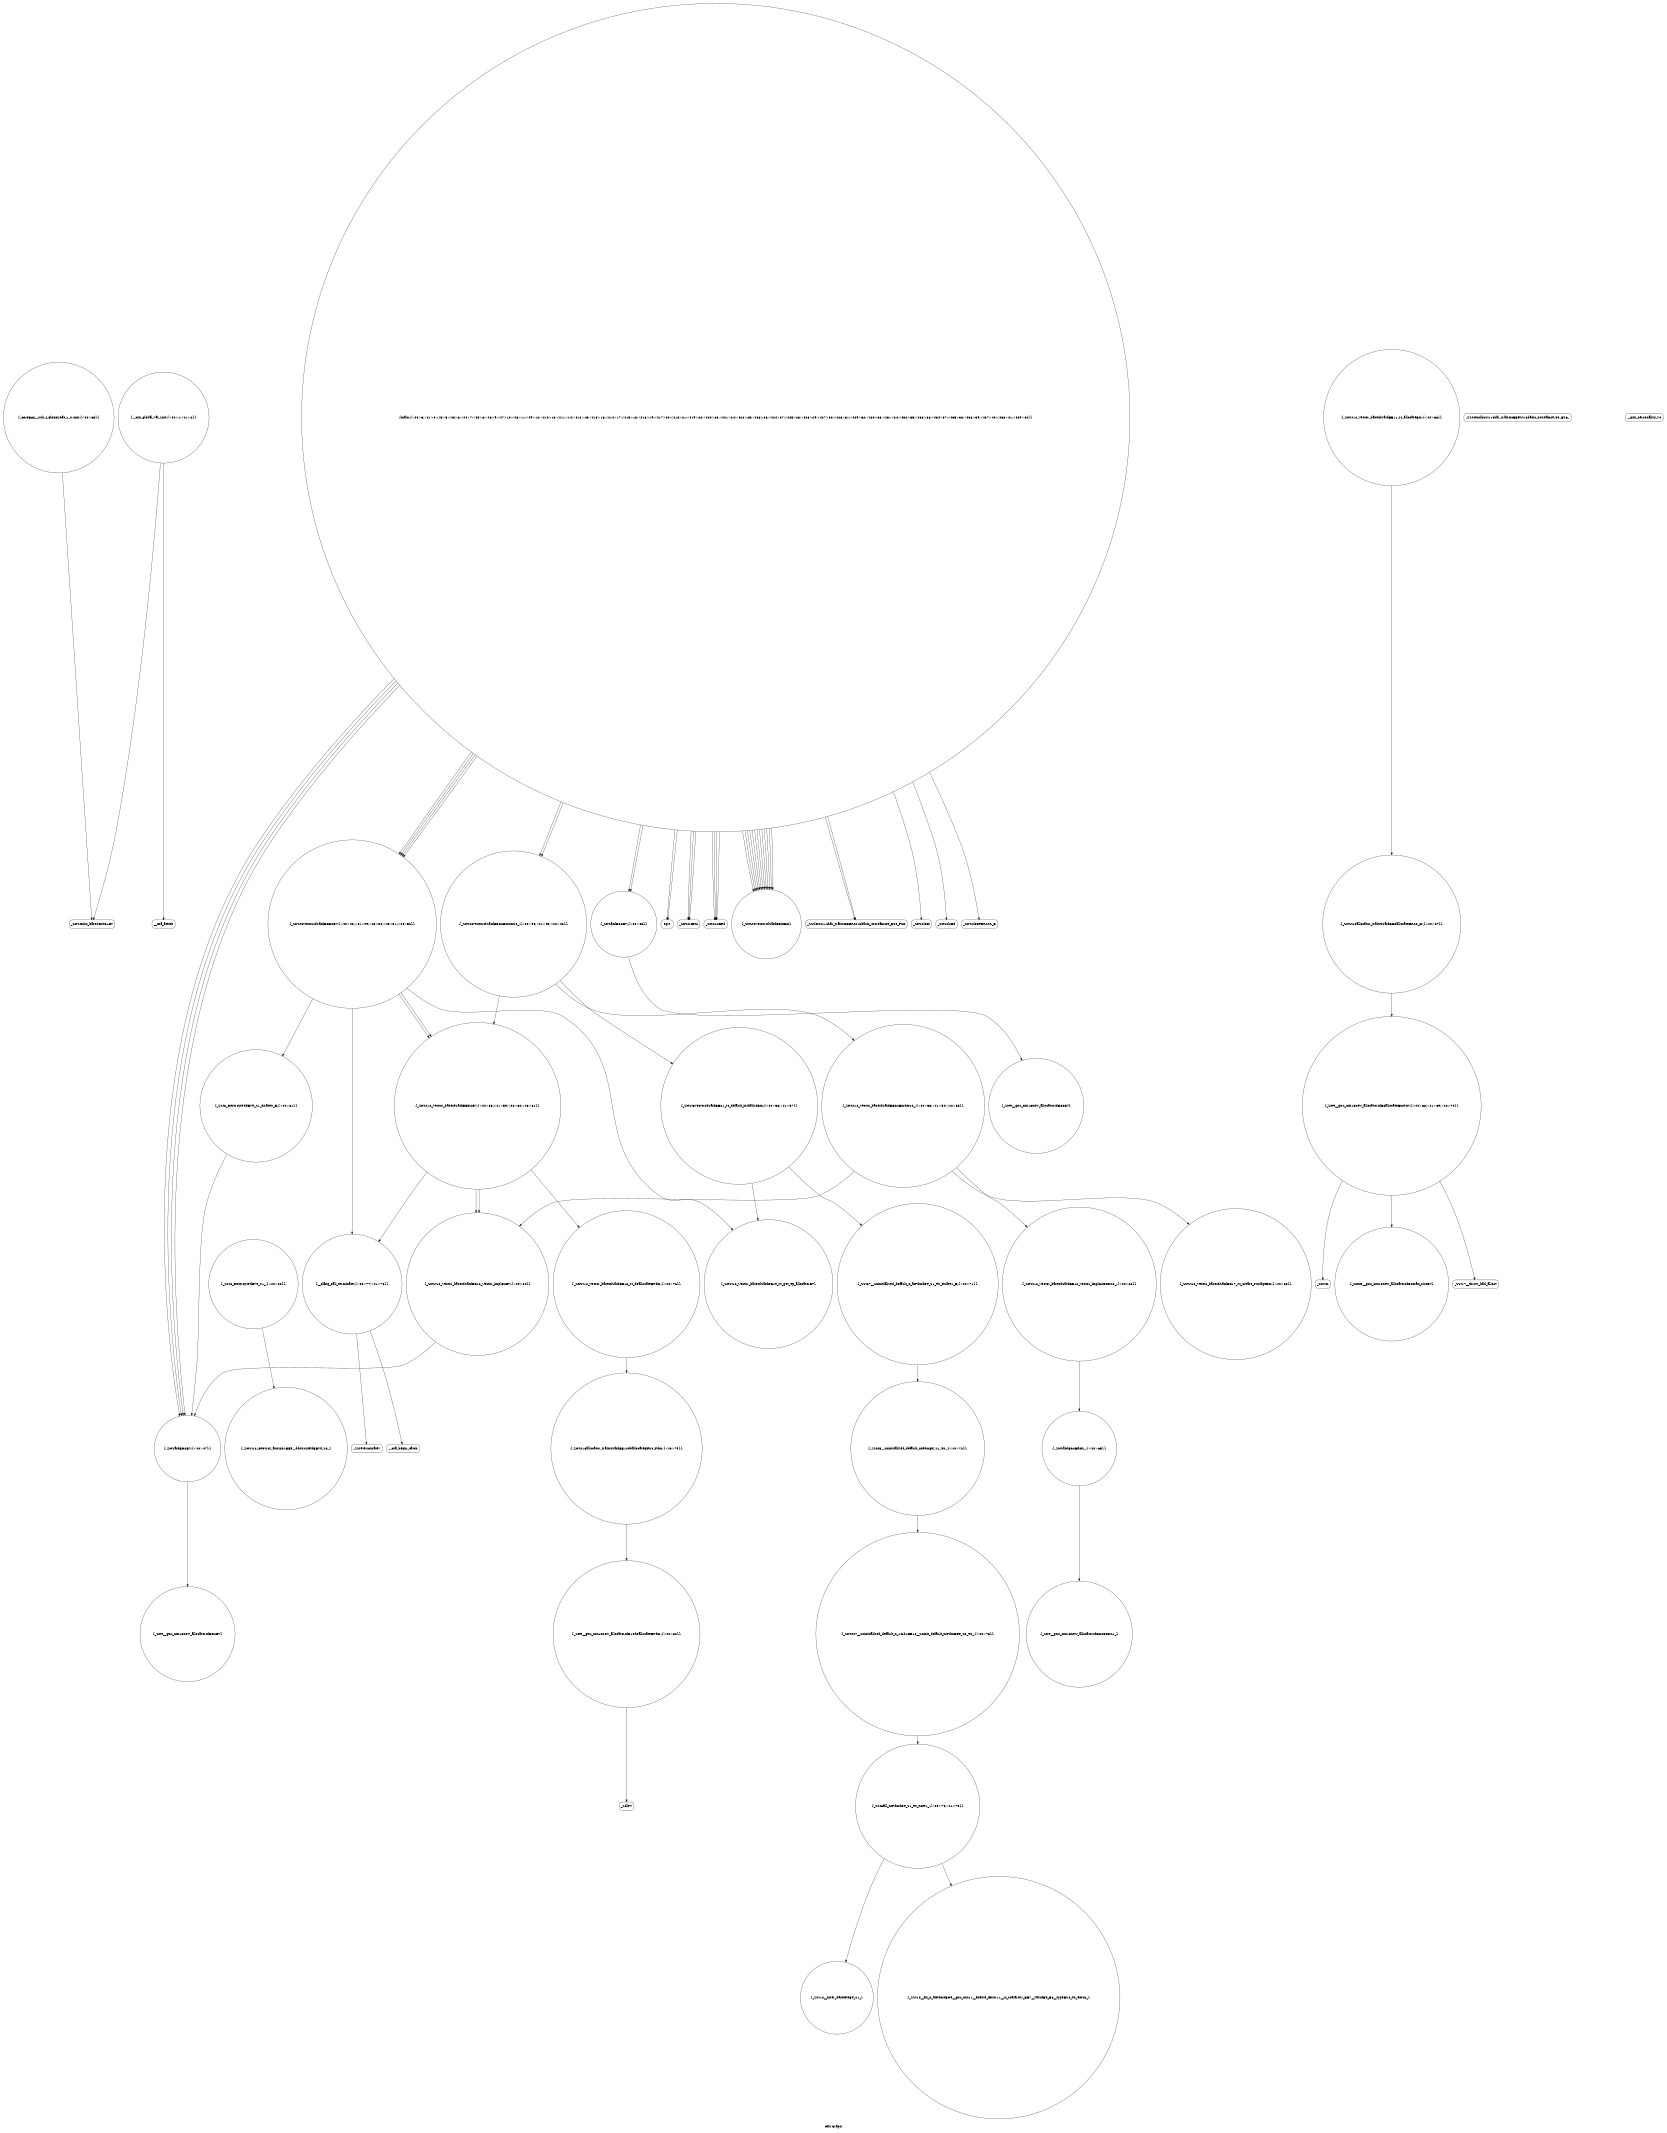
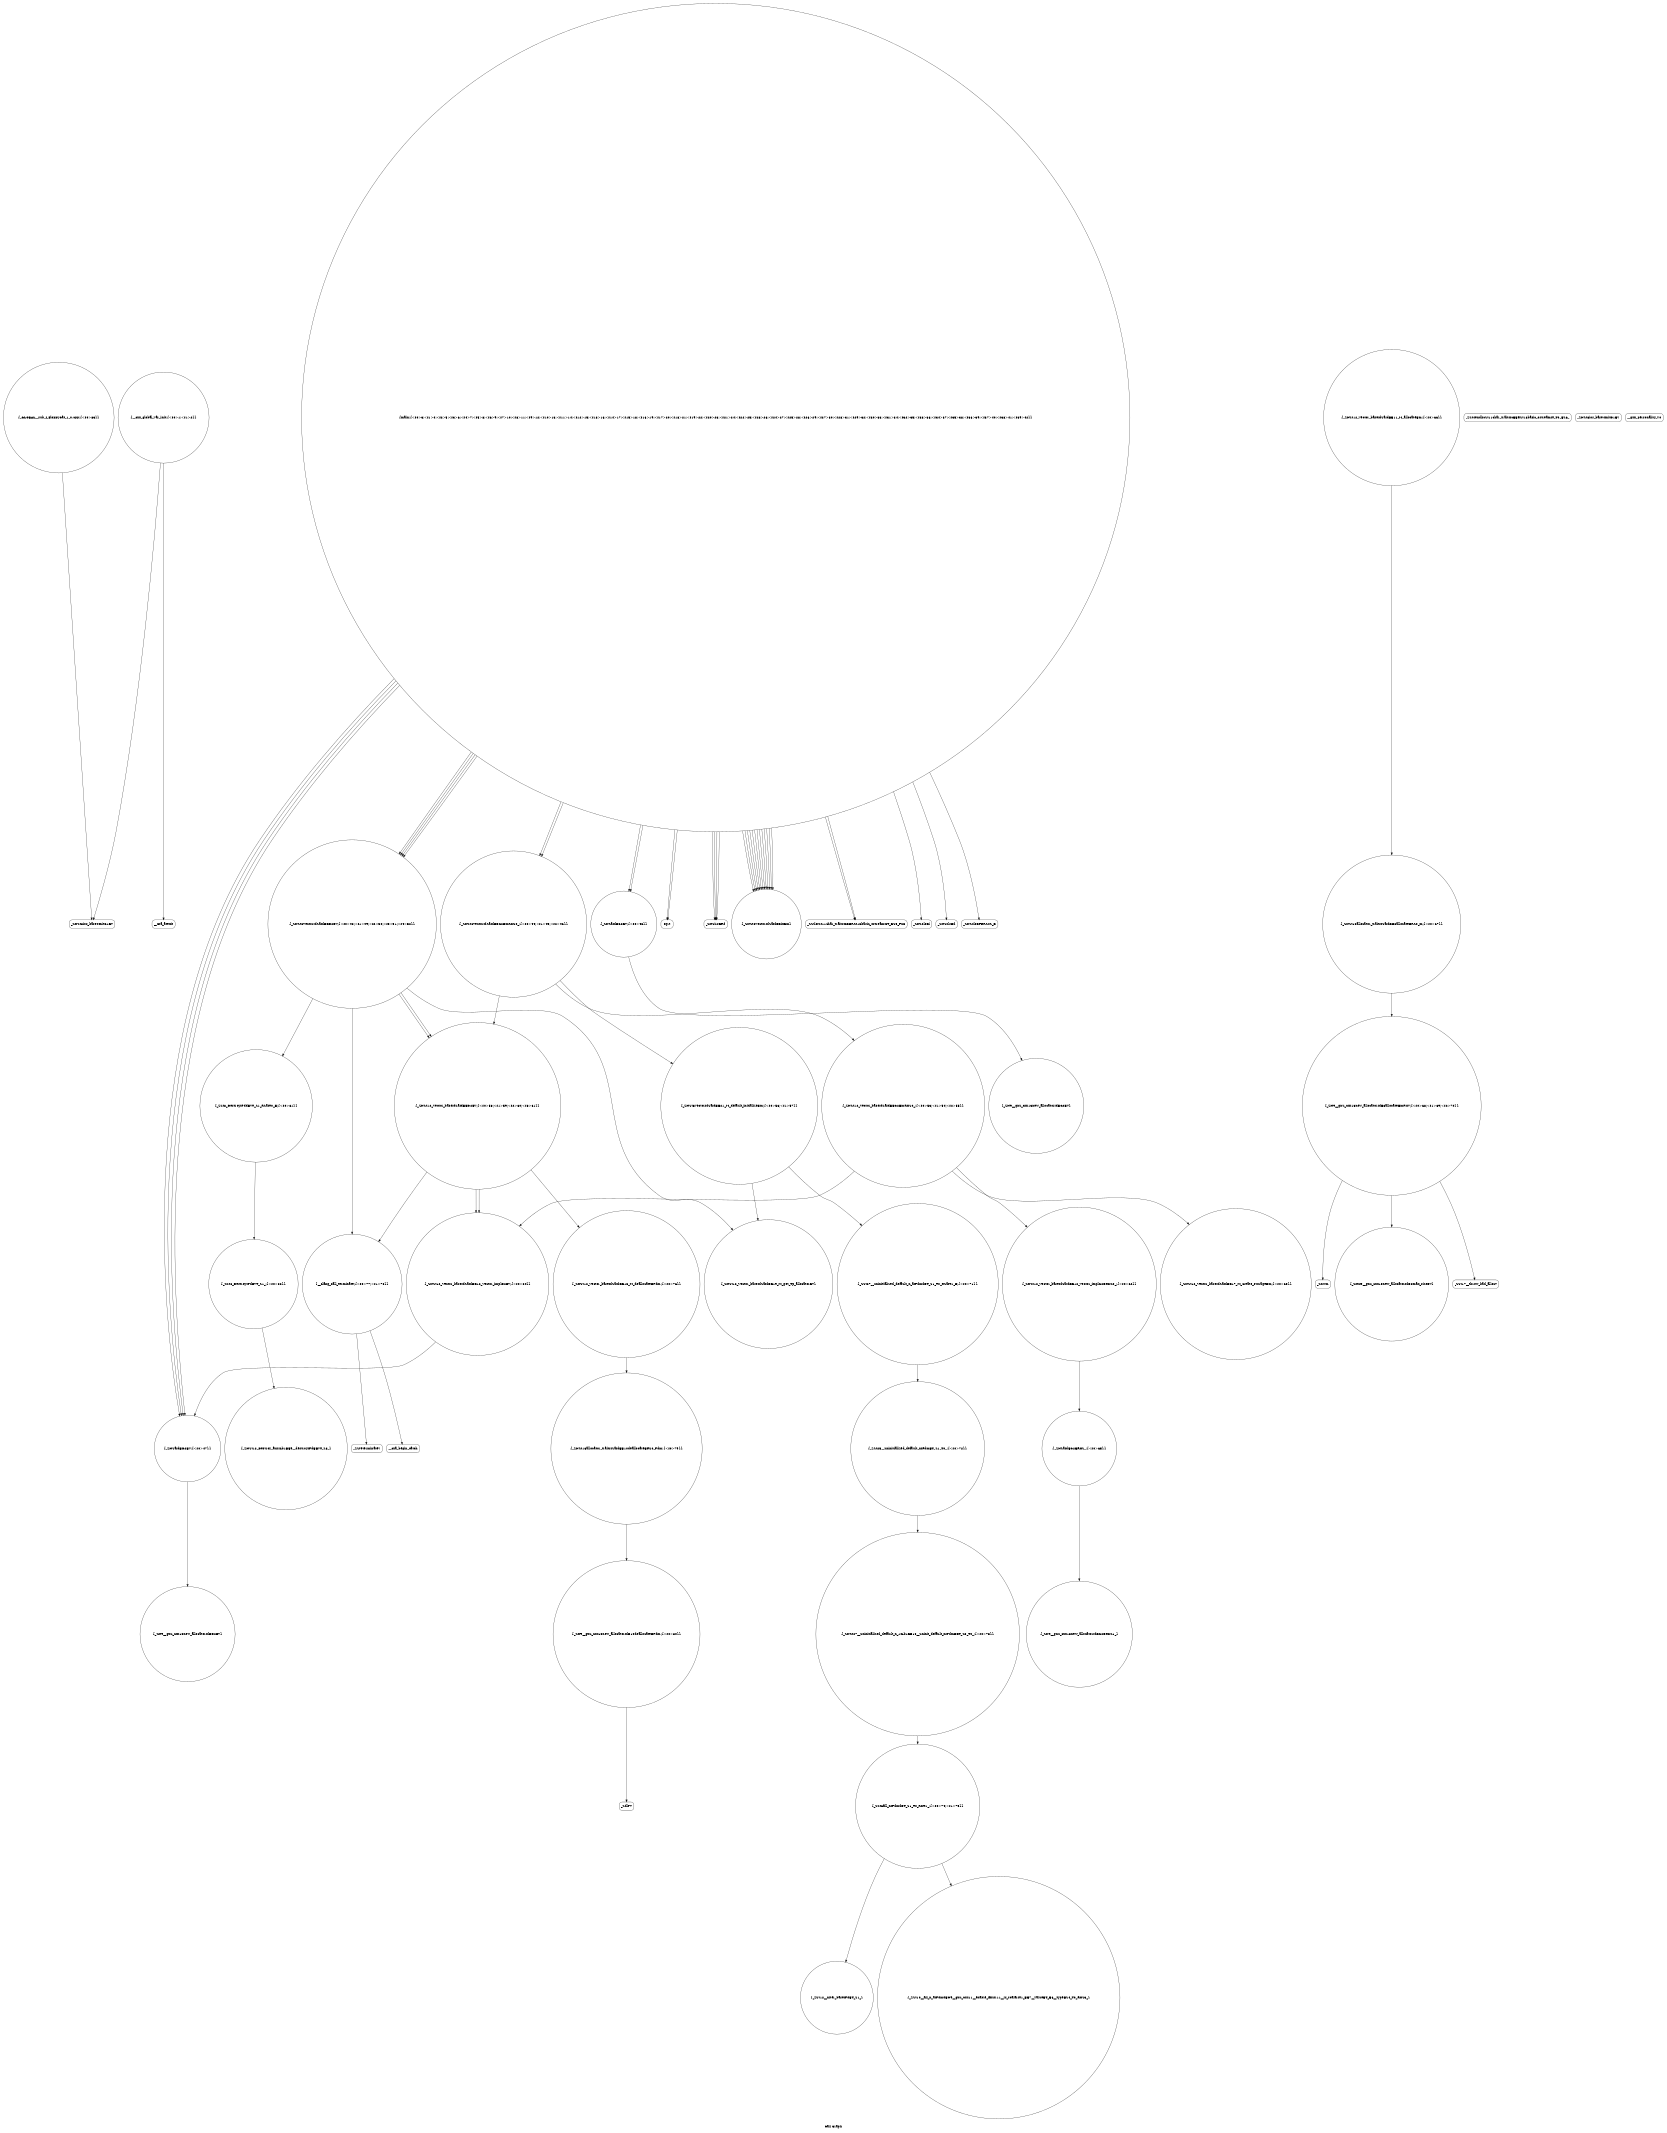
none -> (1598, 418)
(689, 924) -> none
(199, 1281) -> (255, 1200)
